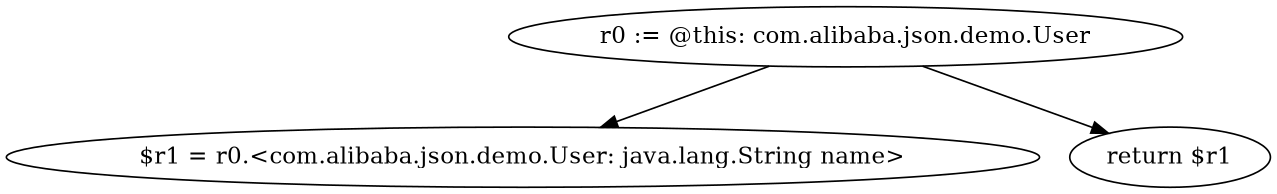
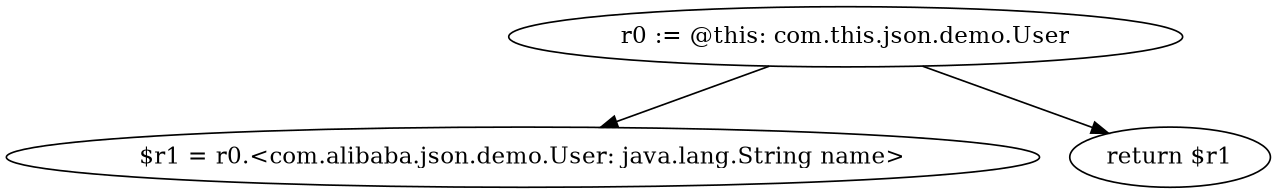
(846, 37) -> (846, 37)
